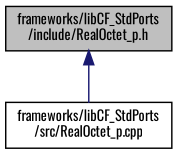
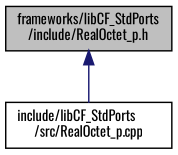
(89, 125) -> (89, 125)
